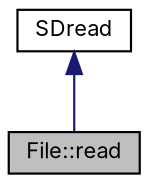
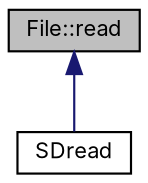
(74, 103) -> (74, 103)
